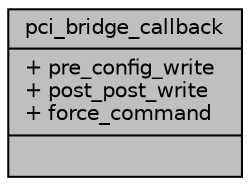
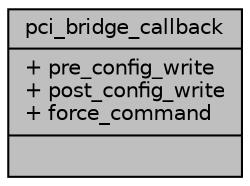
(117, 91) -> (125, 91)
